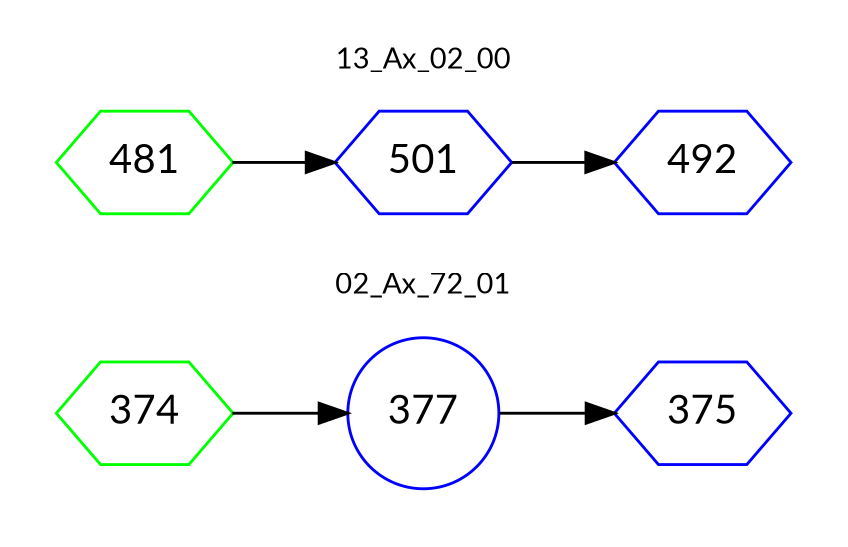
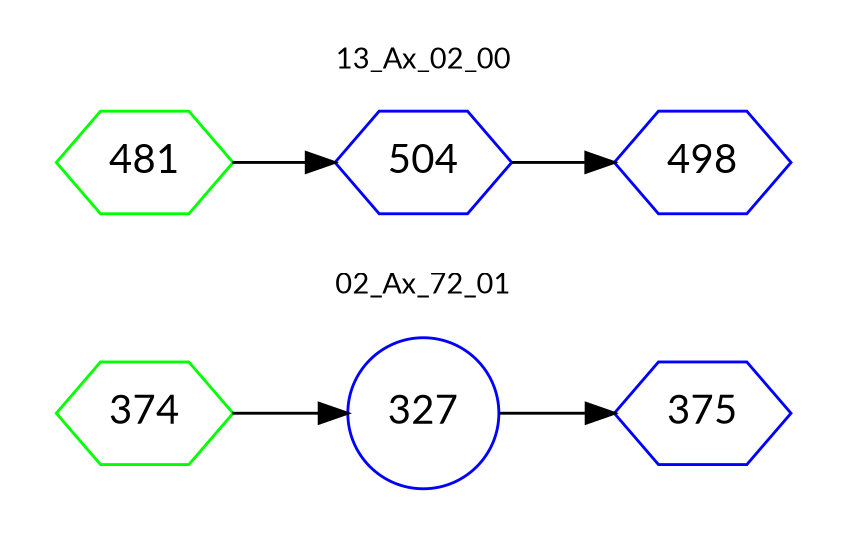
(423, 162) -> (423, 162)
(703, 162) -> (703, 162)
(423, 413) -> (423, 413)
